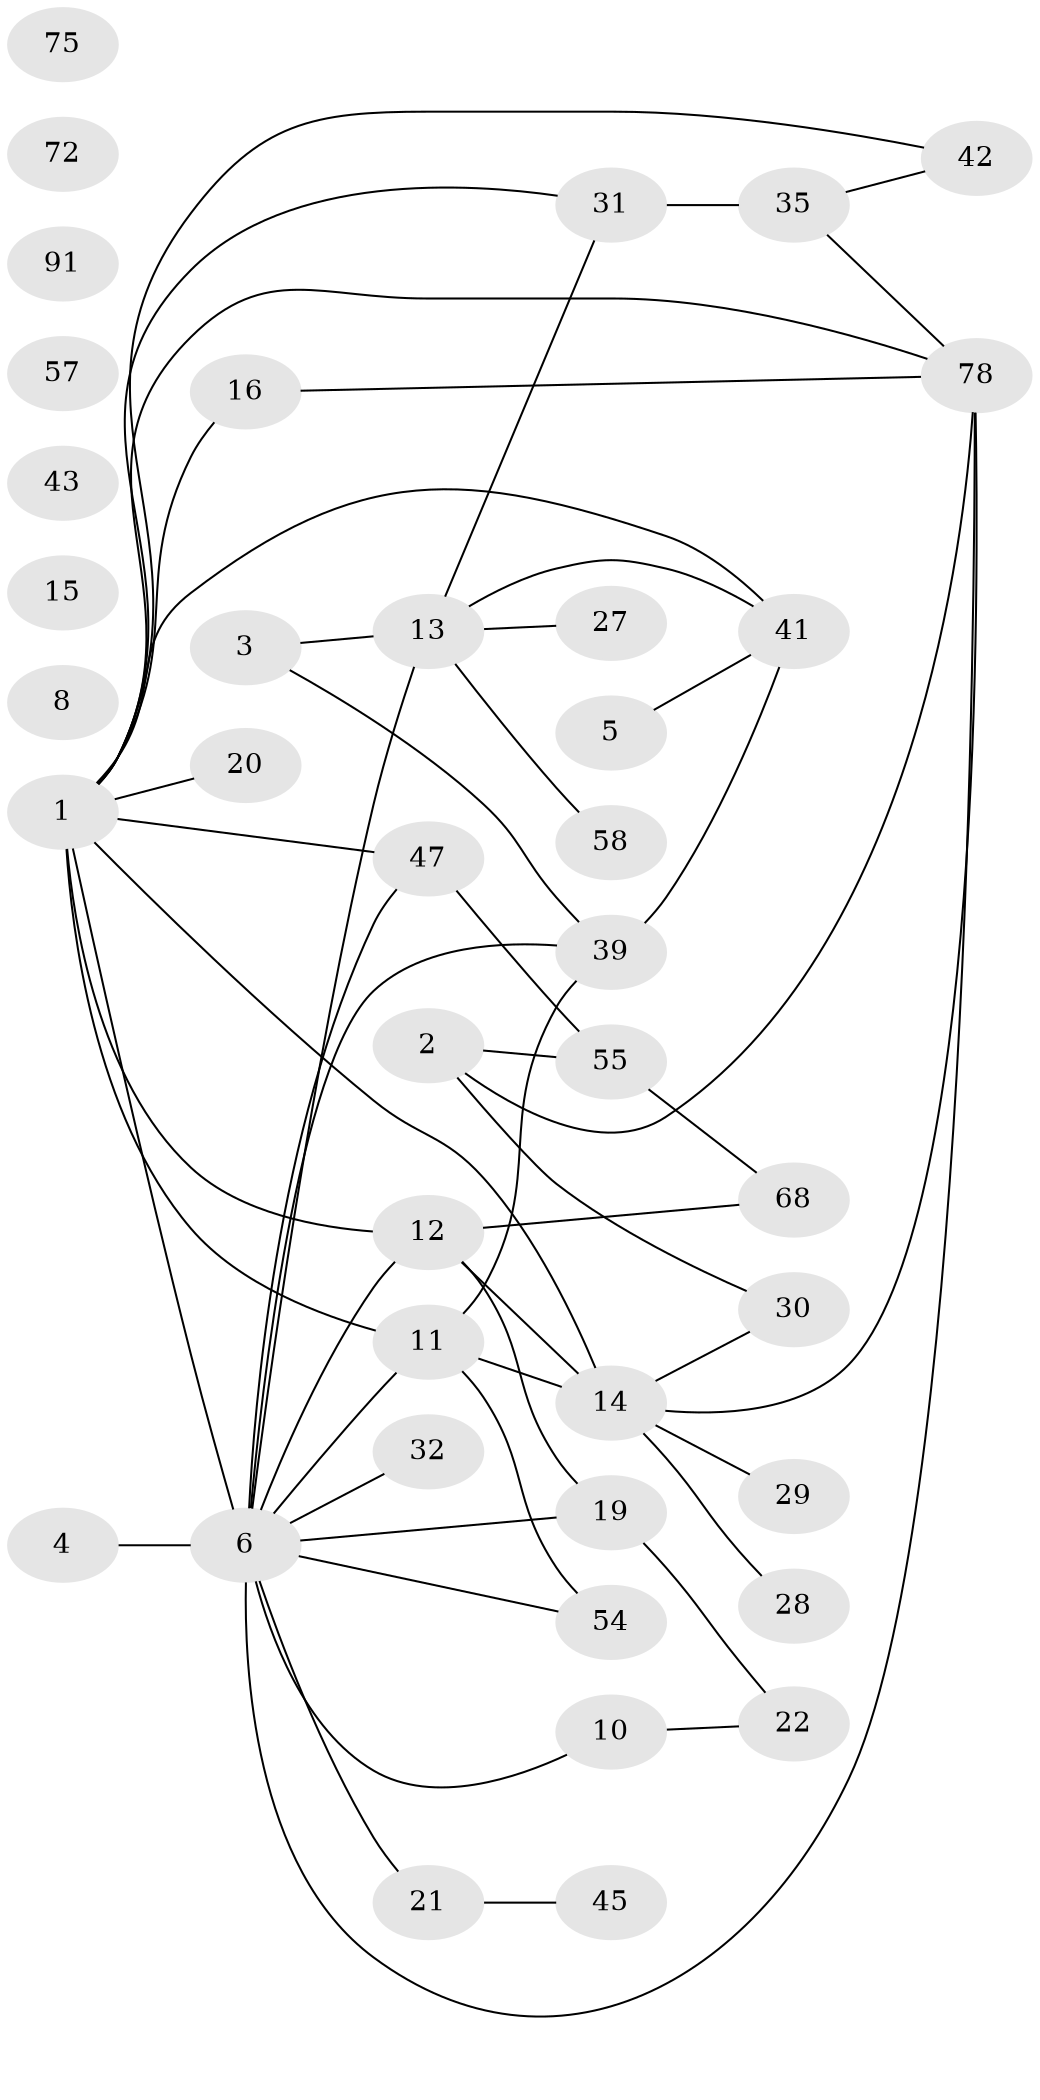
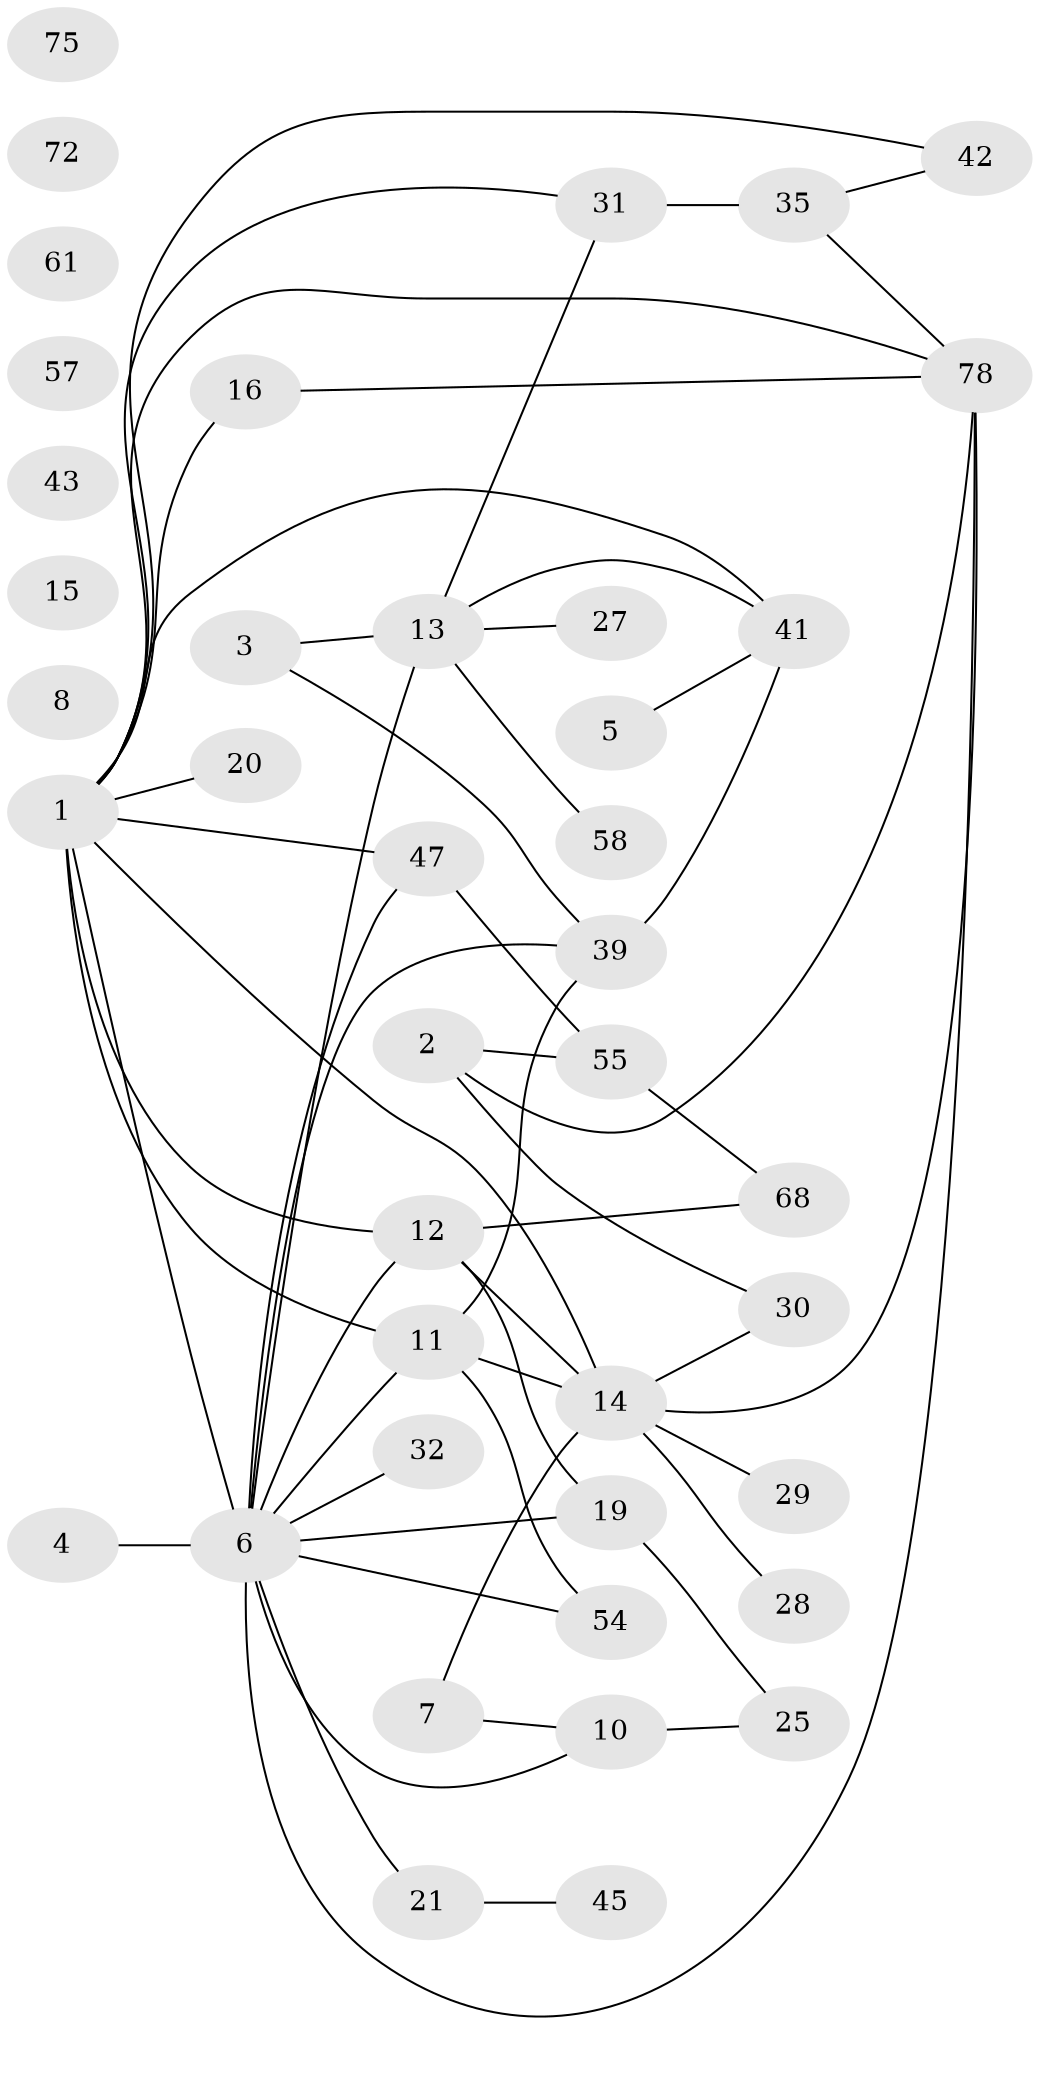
(63, 264) -> (63, 264)
none -> (428, 1716)
(794, 1724) -> (794, 1724)
